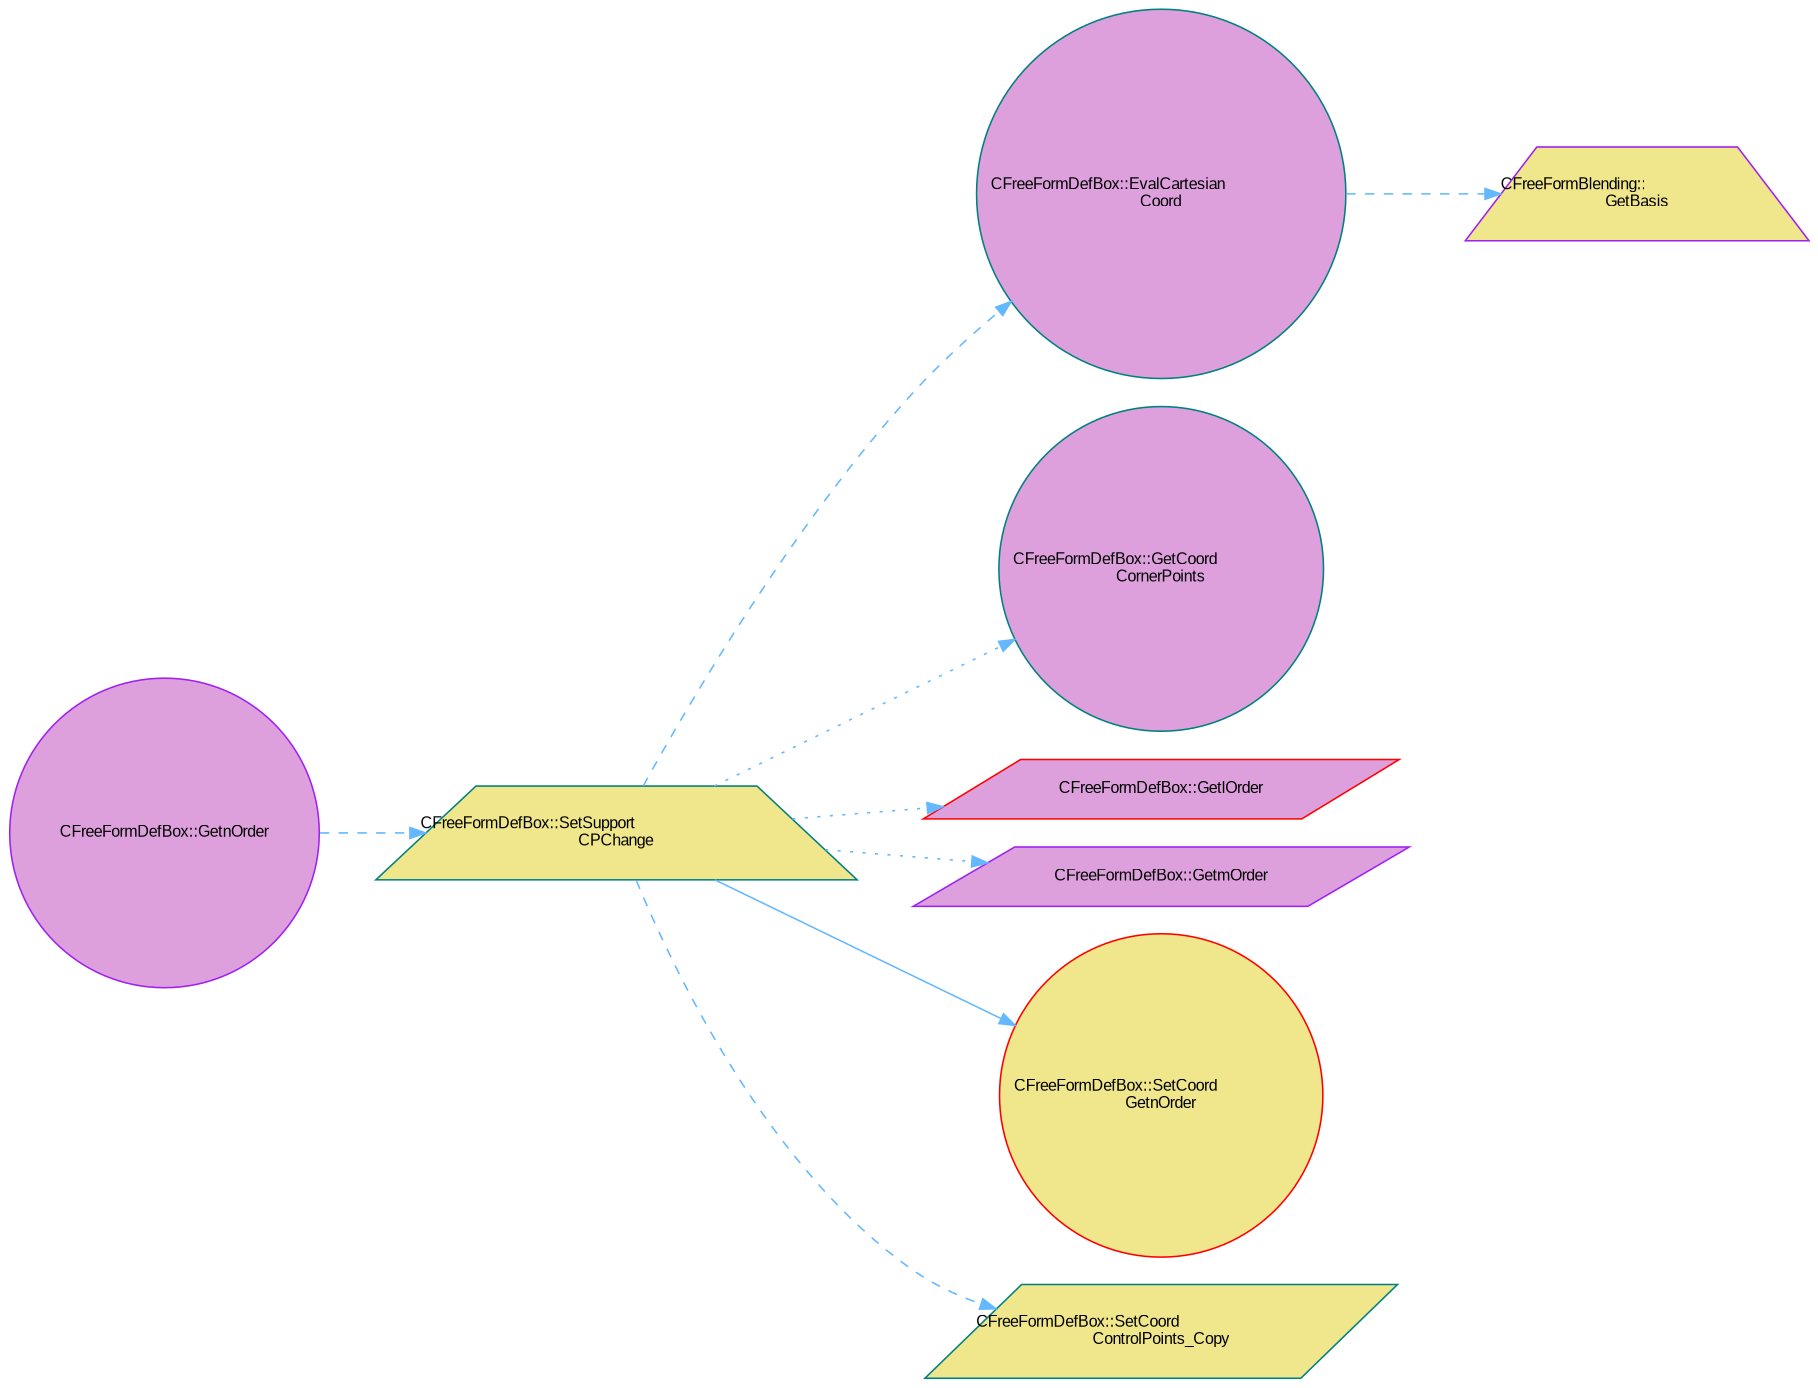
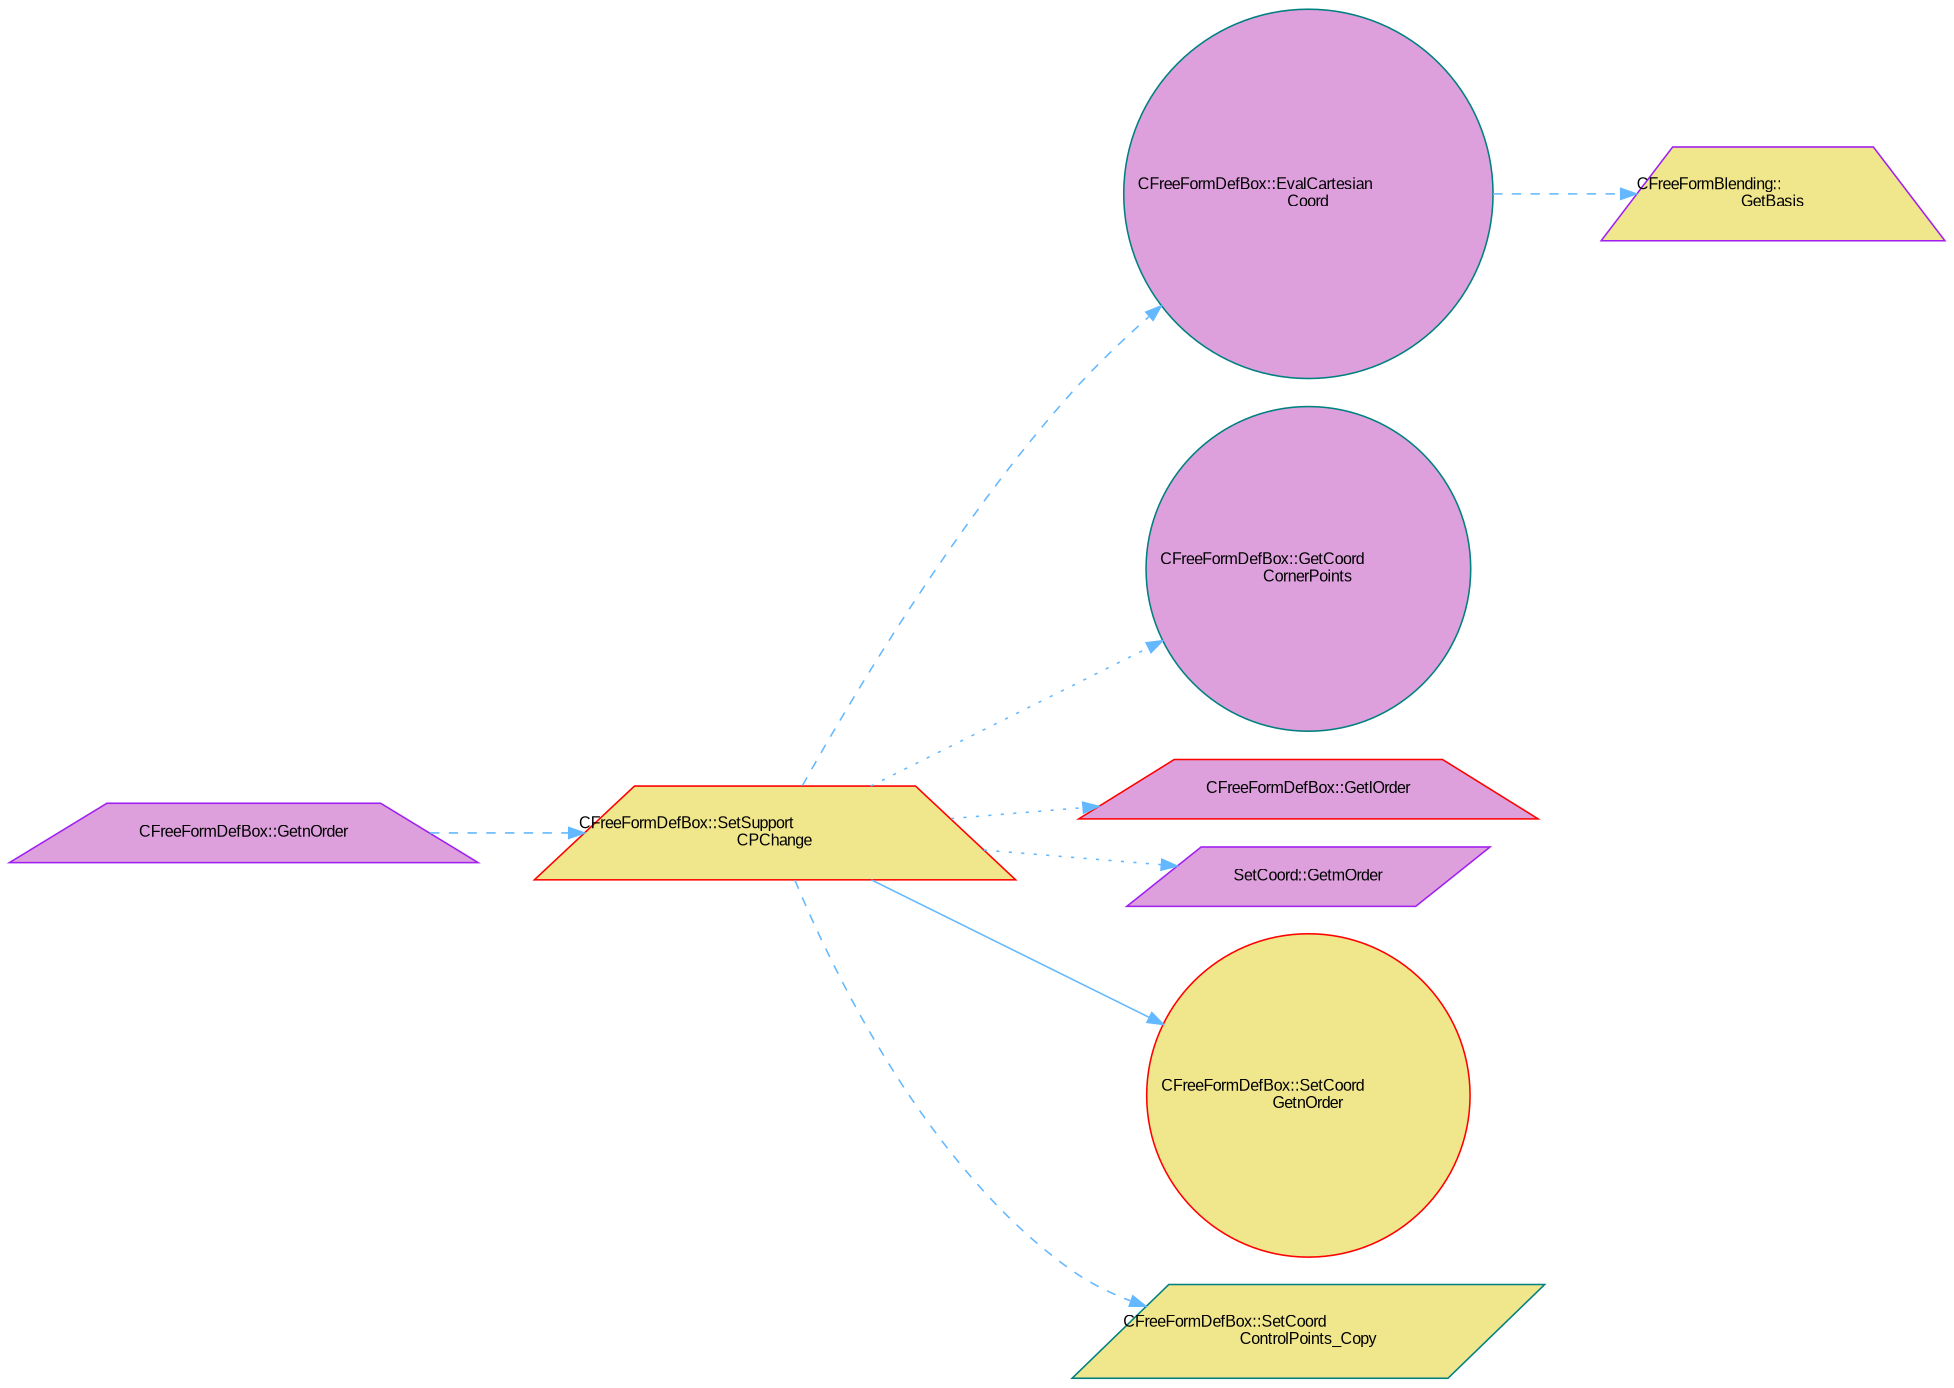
(1161, 789) -> (1308, 789)
(164, 833) -> (244, 833)
(616, 833) -> (775, 833)
(1161, 877) -> (1308, 877)
